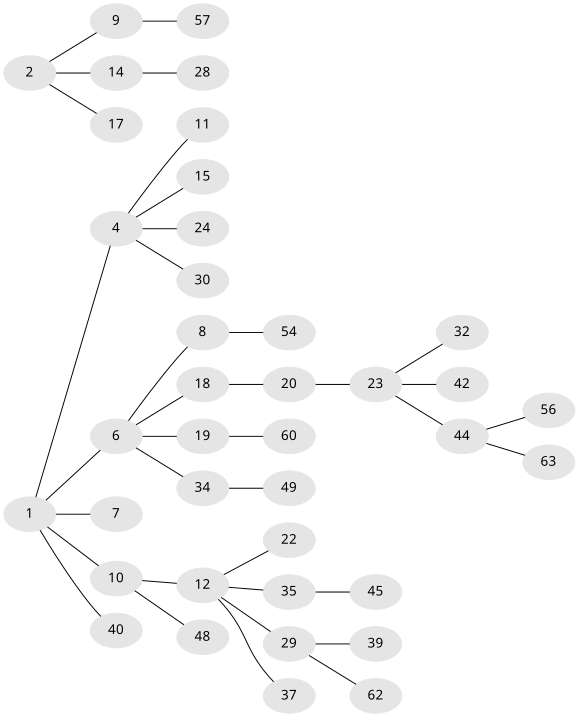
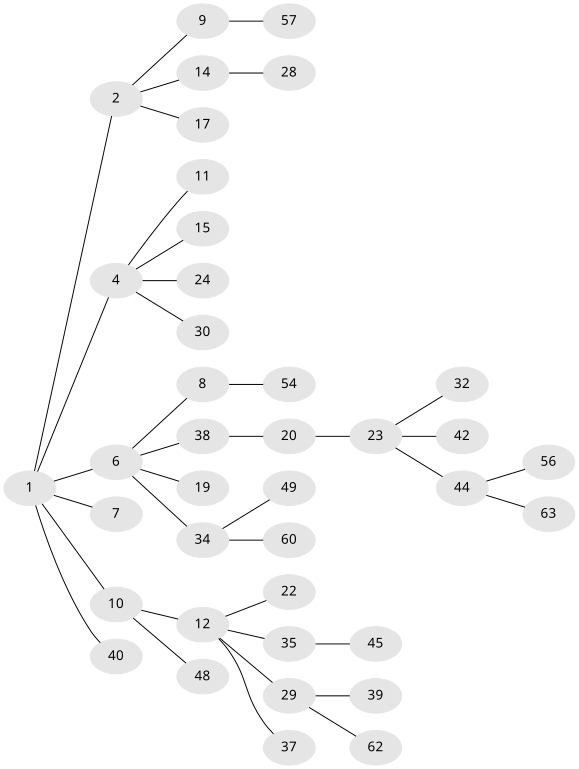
none -> (73, 294)
(203, 384) -> (203, 436)
(246, 436) -> (246, 540)
